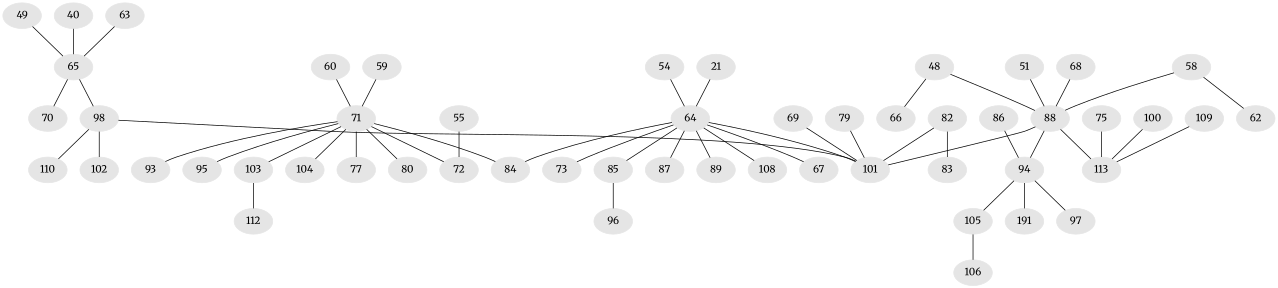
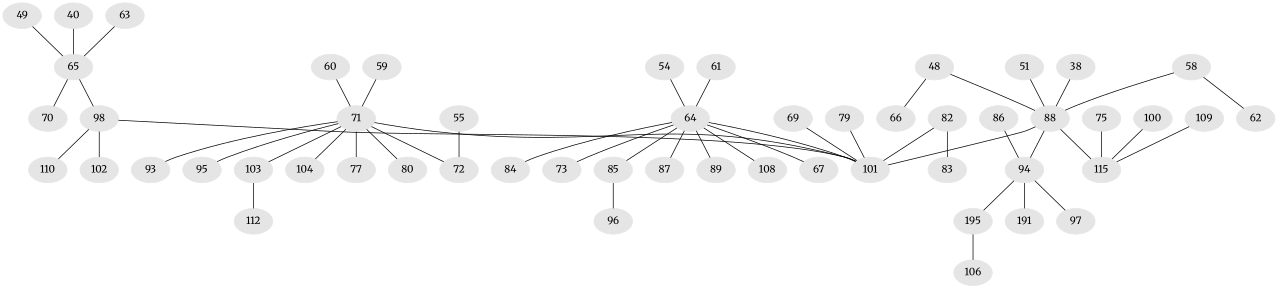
(716, 67) -> (716, 67)
(1076, 67) -> (1076, 67)
(435, 140) -> (677, 134)
(1102, 170) -> (1102, 170)
(973, 221) -> (973, 221)
